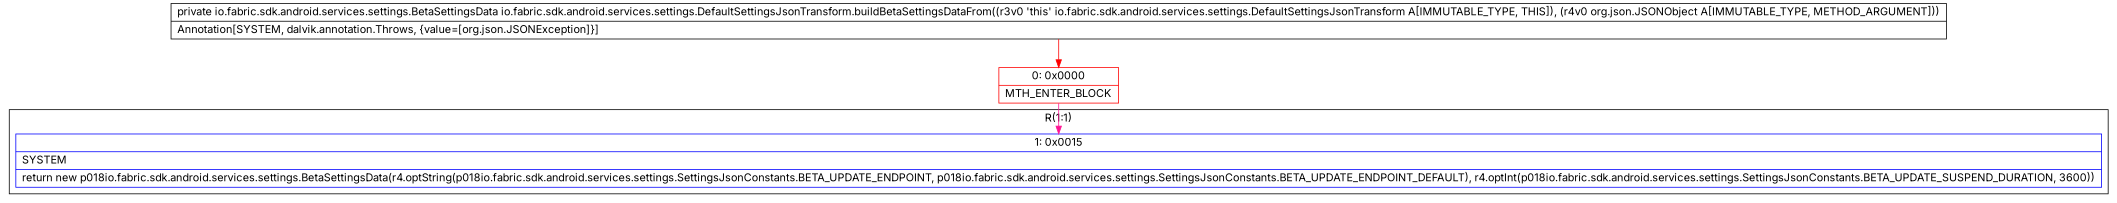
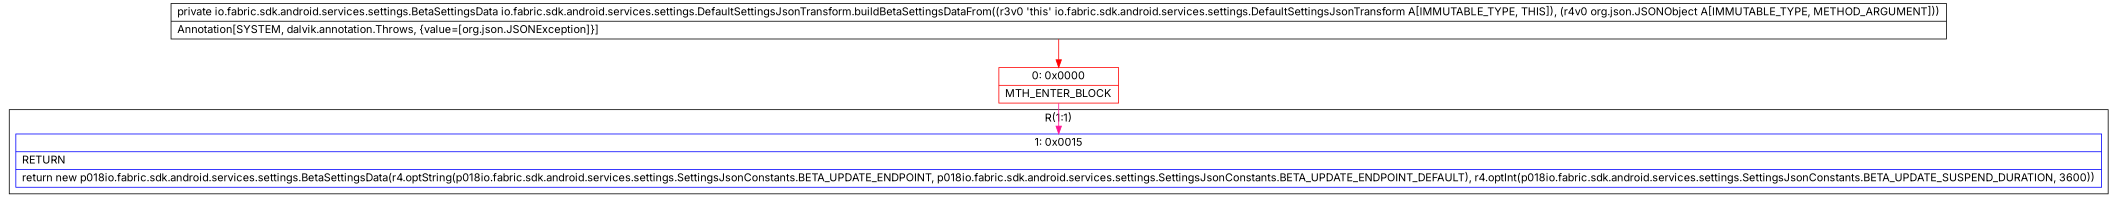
(44, 160) -> (44, 160)
